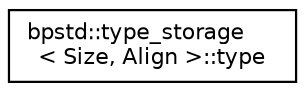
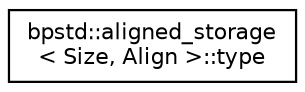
(153, 46) -> (153, 46)
